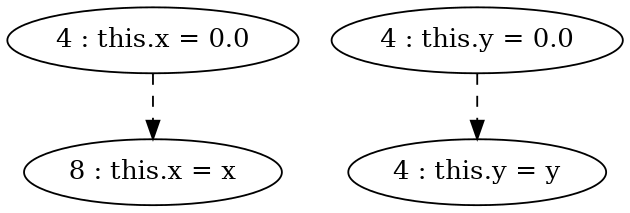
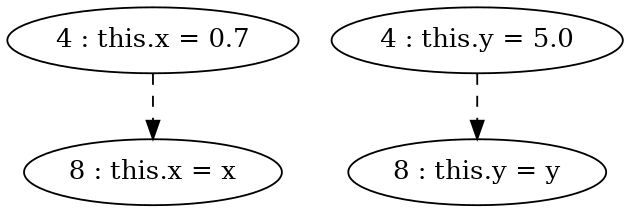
(153, 40) -> (153, 40)
(477, 40) -> (477, 40)
(477, 172) -> (477, 172)
